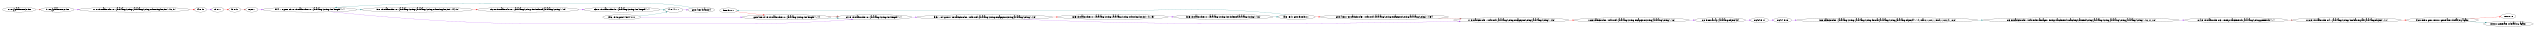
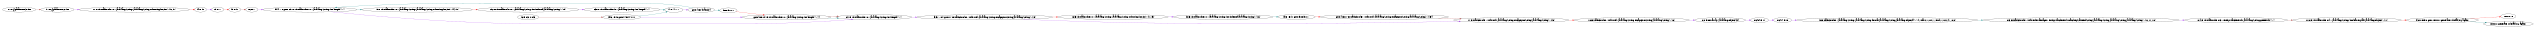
(1012, 10) -> (716, 10)
none -> (528, 17)
